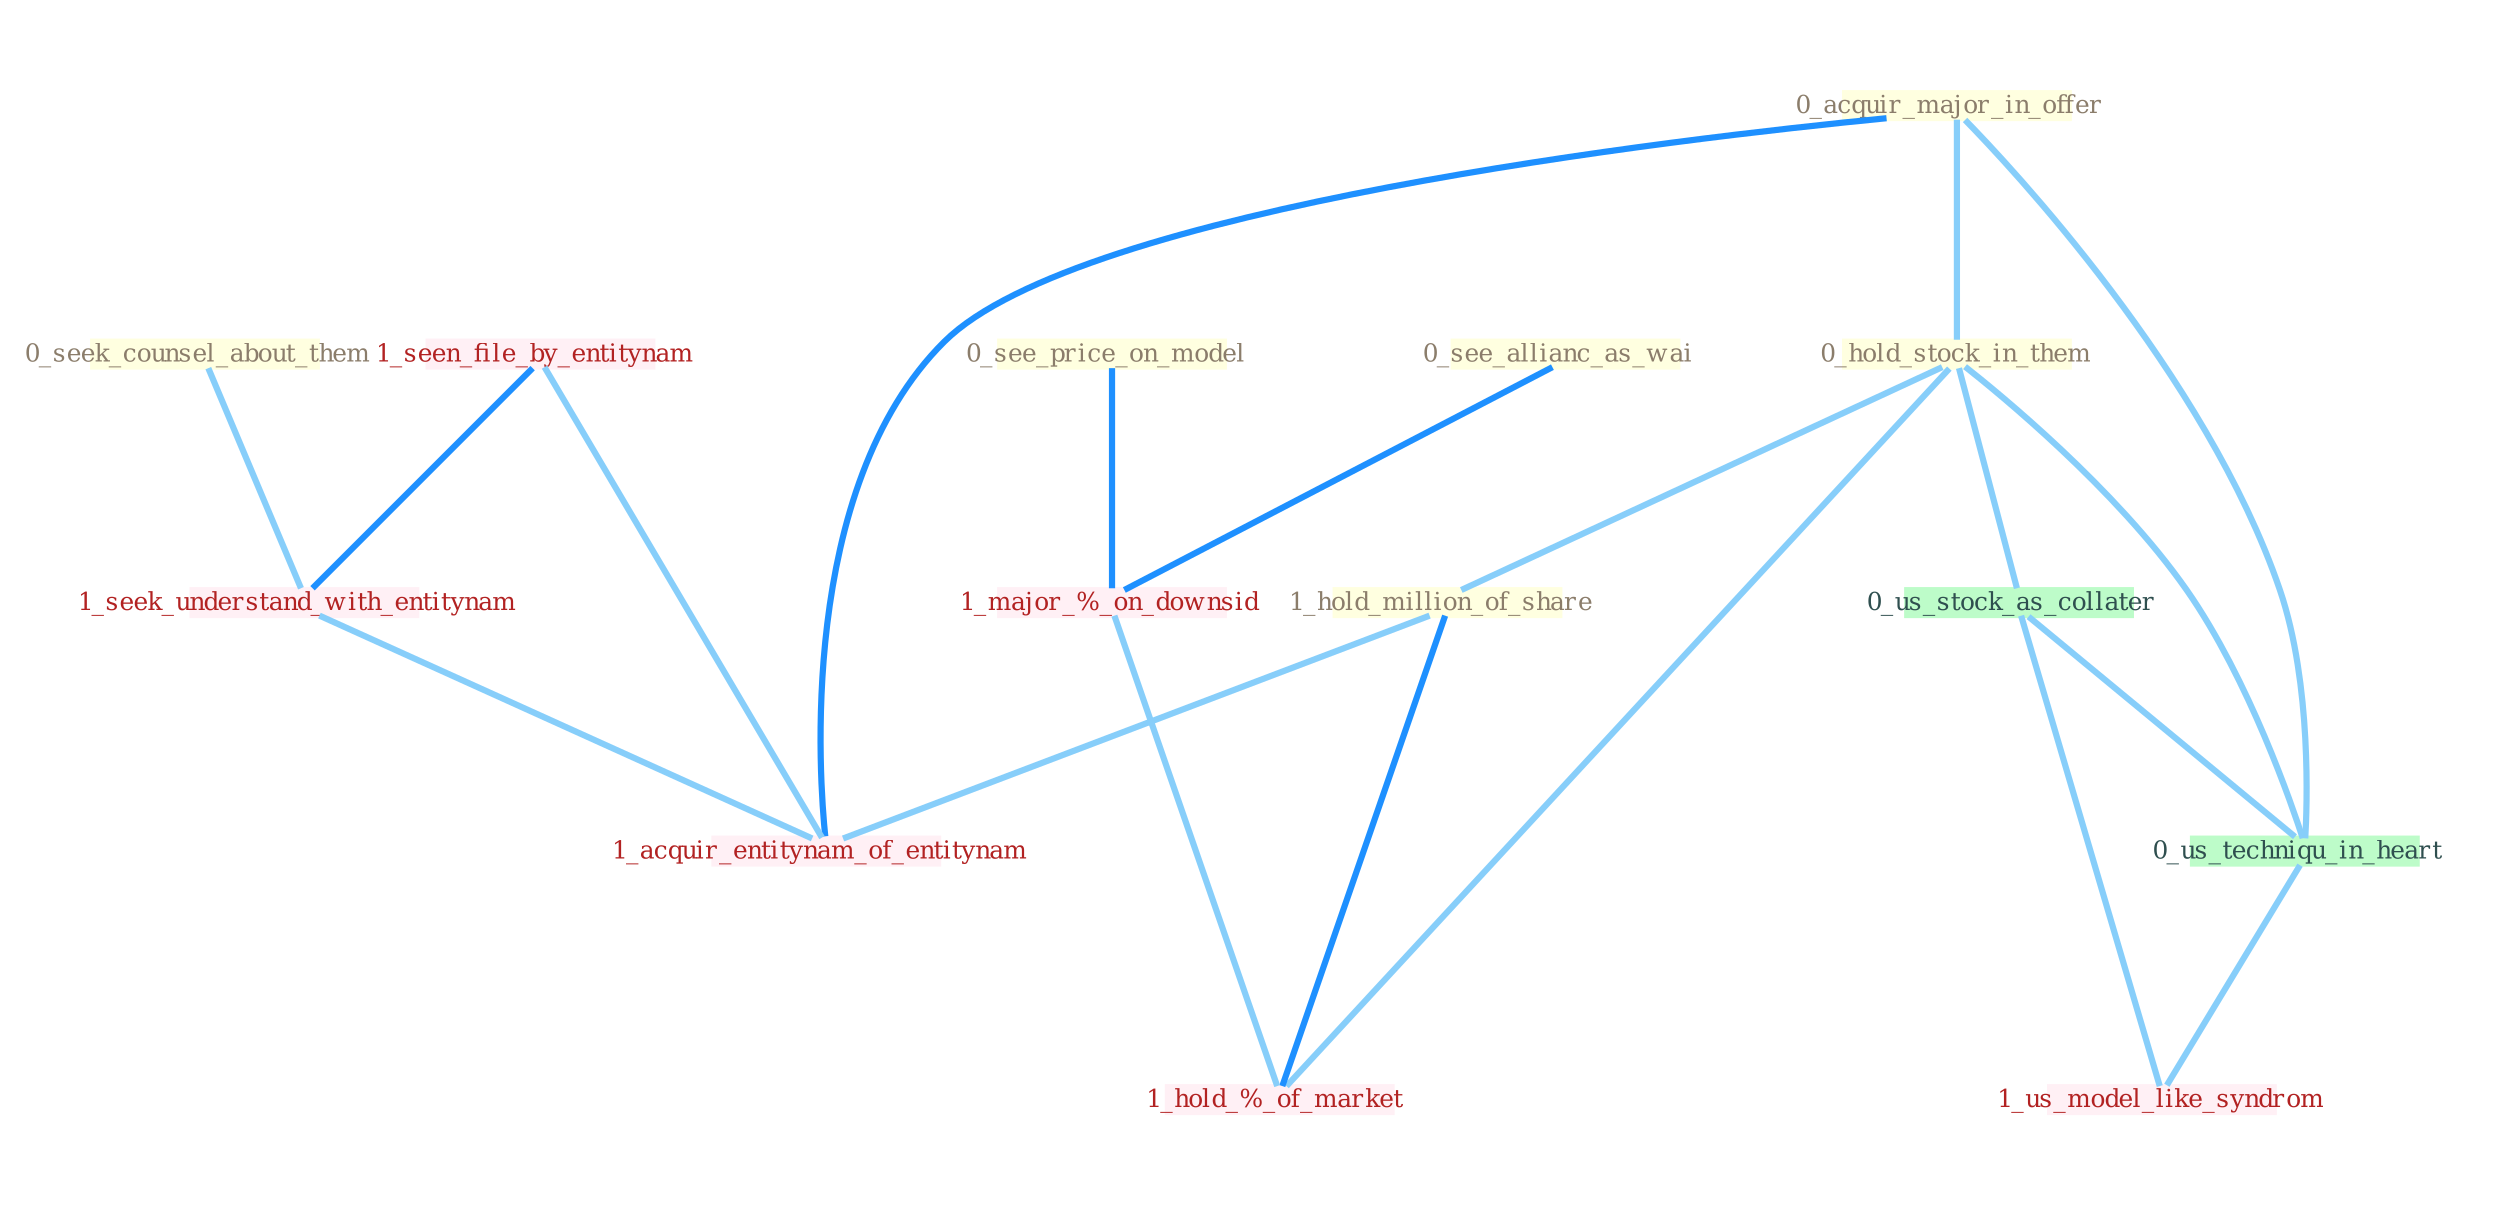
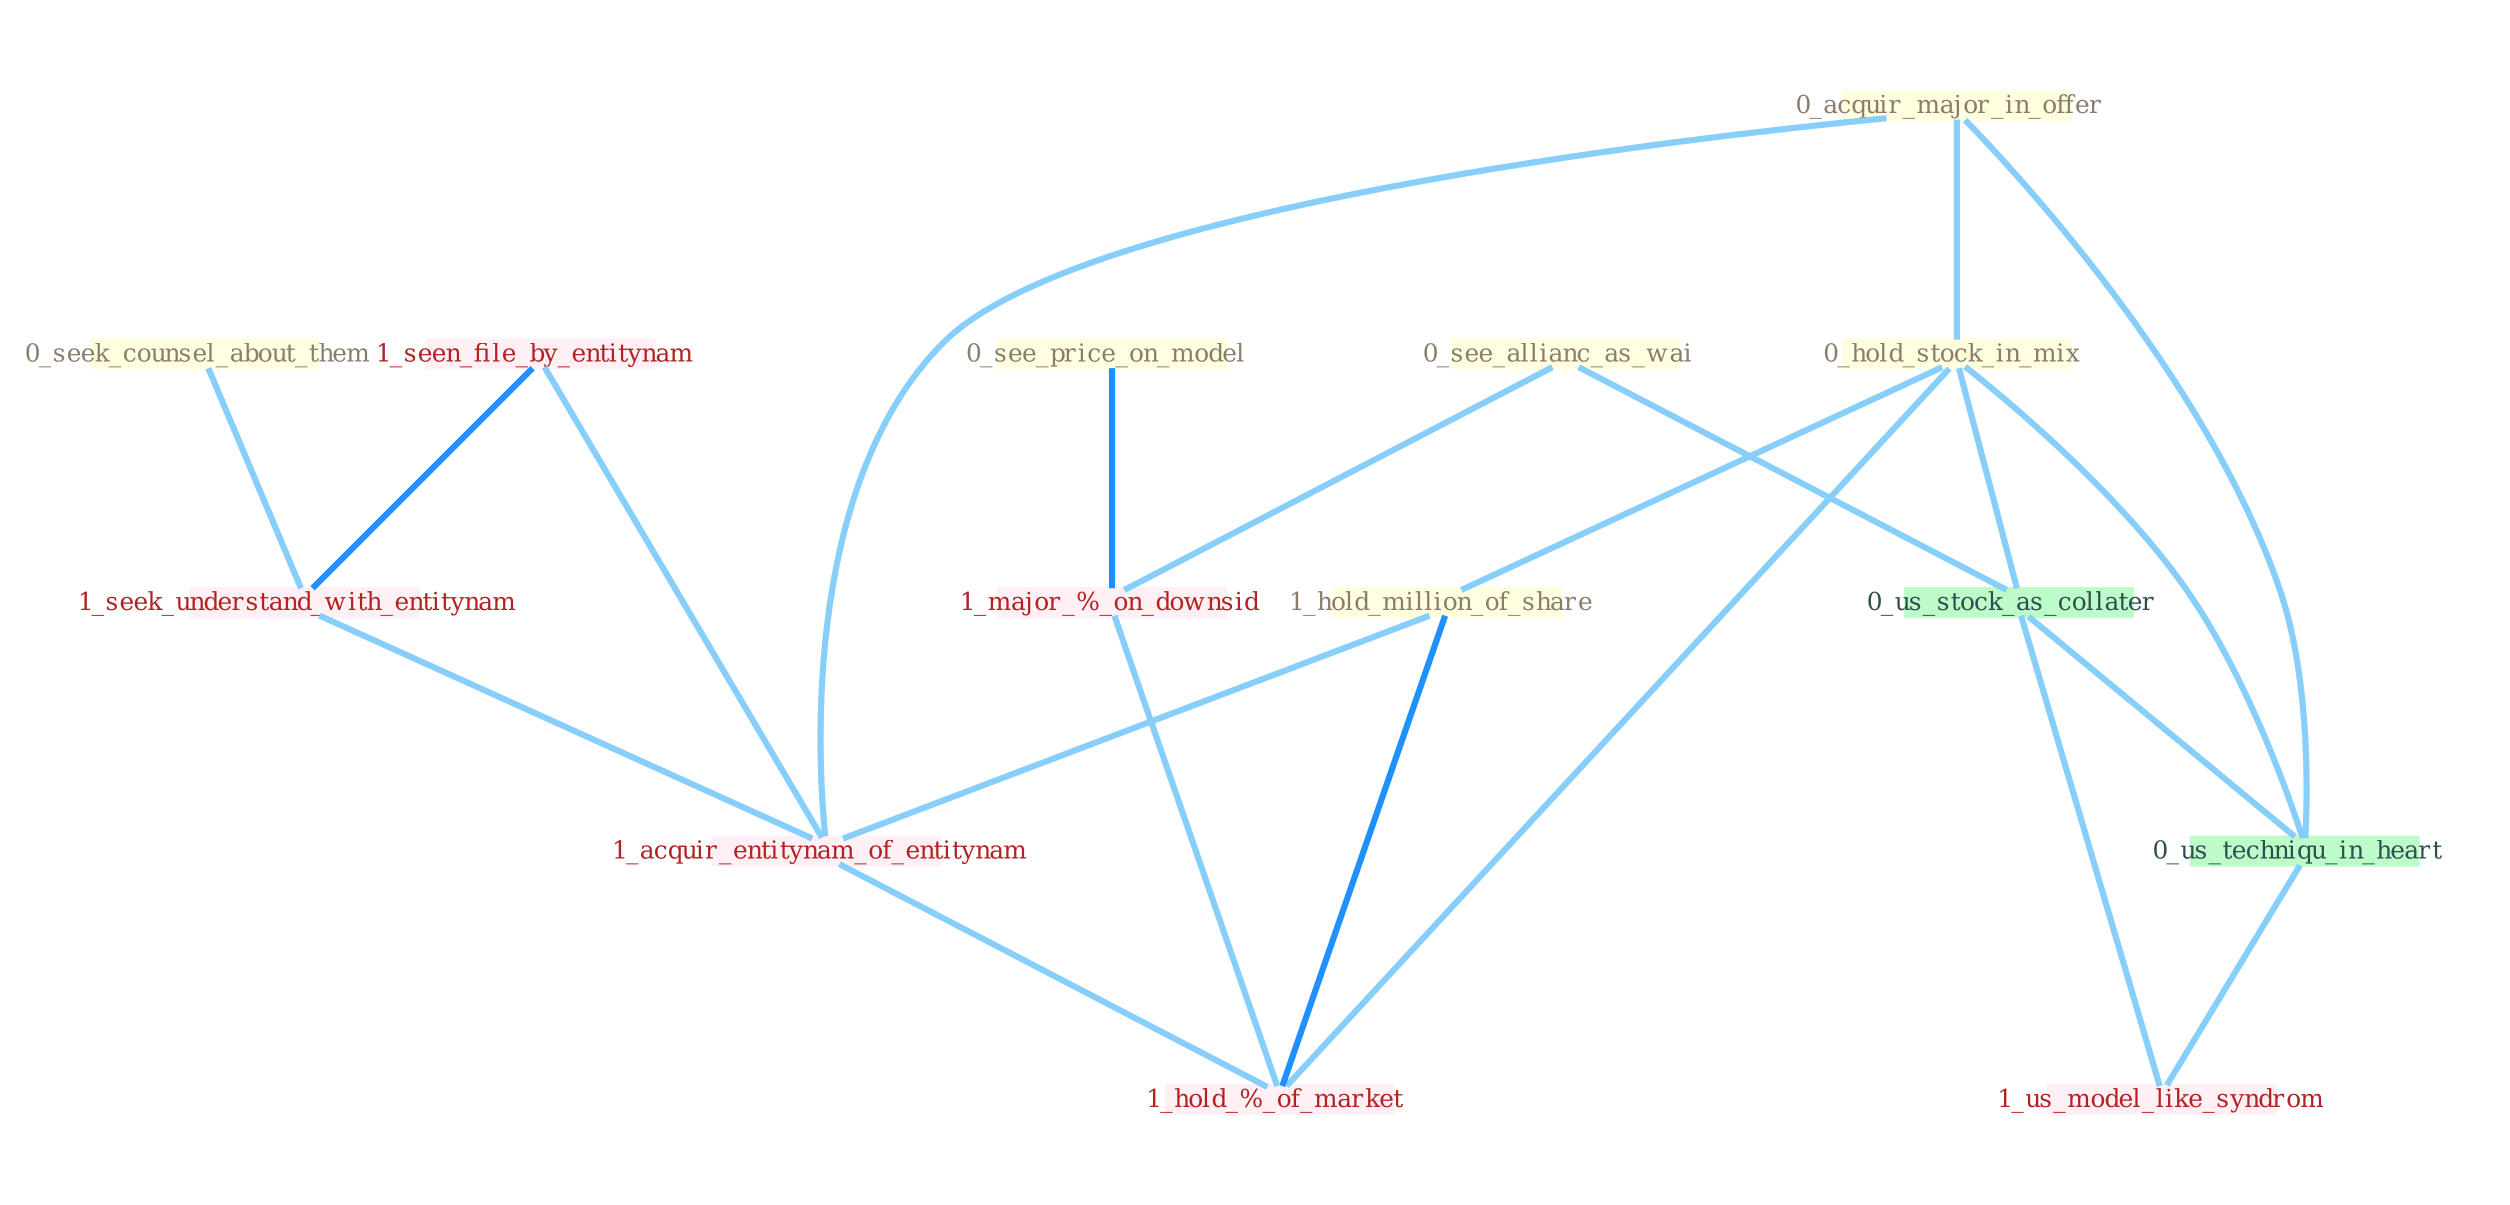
(1148, 245) -> (1148, 245)
(1957, 354) -> (1957, 354)
(1338, 479) -> (1338, 479)
none -> (1793, 479)
none -> (1053, 976)
